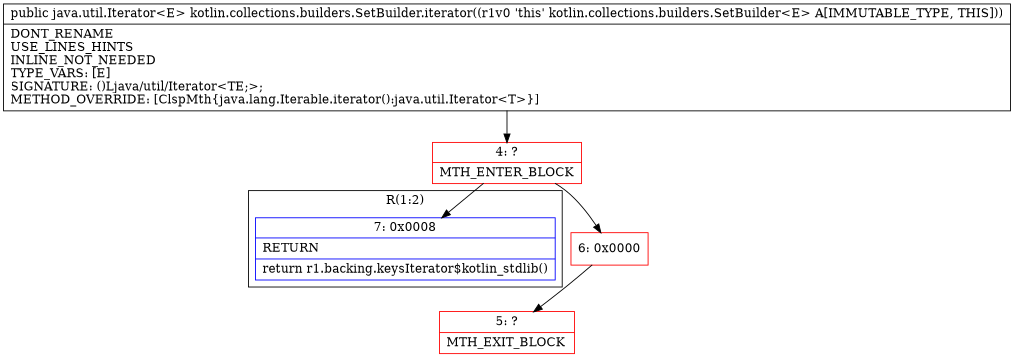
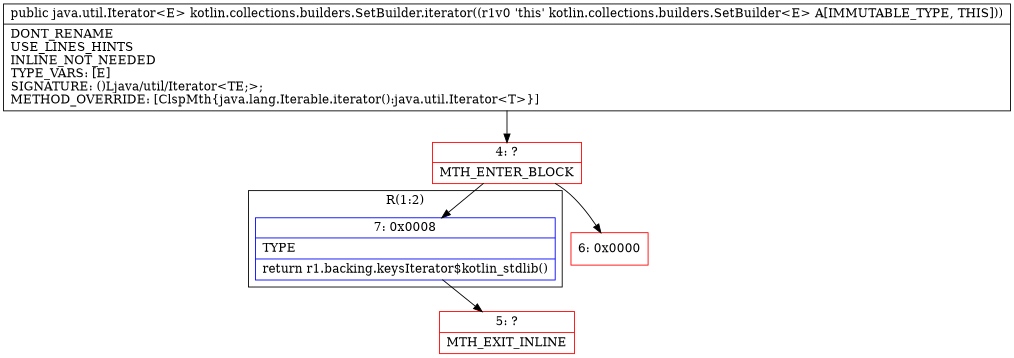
(291, 248) -> (280, 248)
(568, 285) -> (459, 293)
(506, 343) -> (507, 343)
